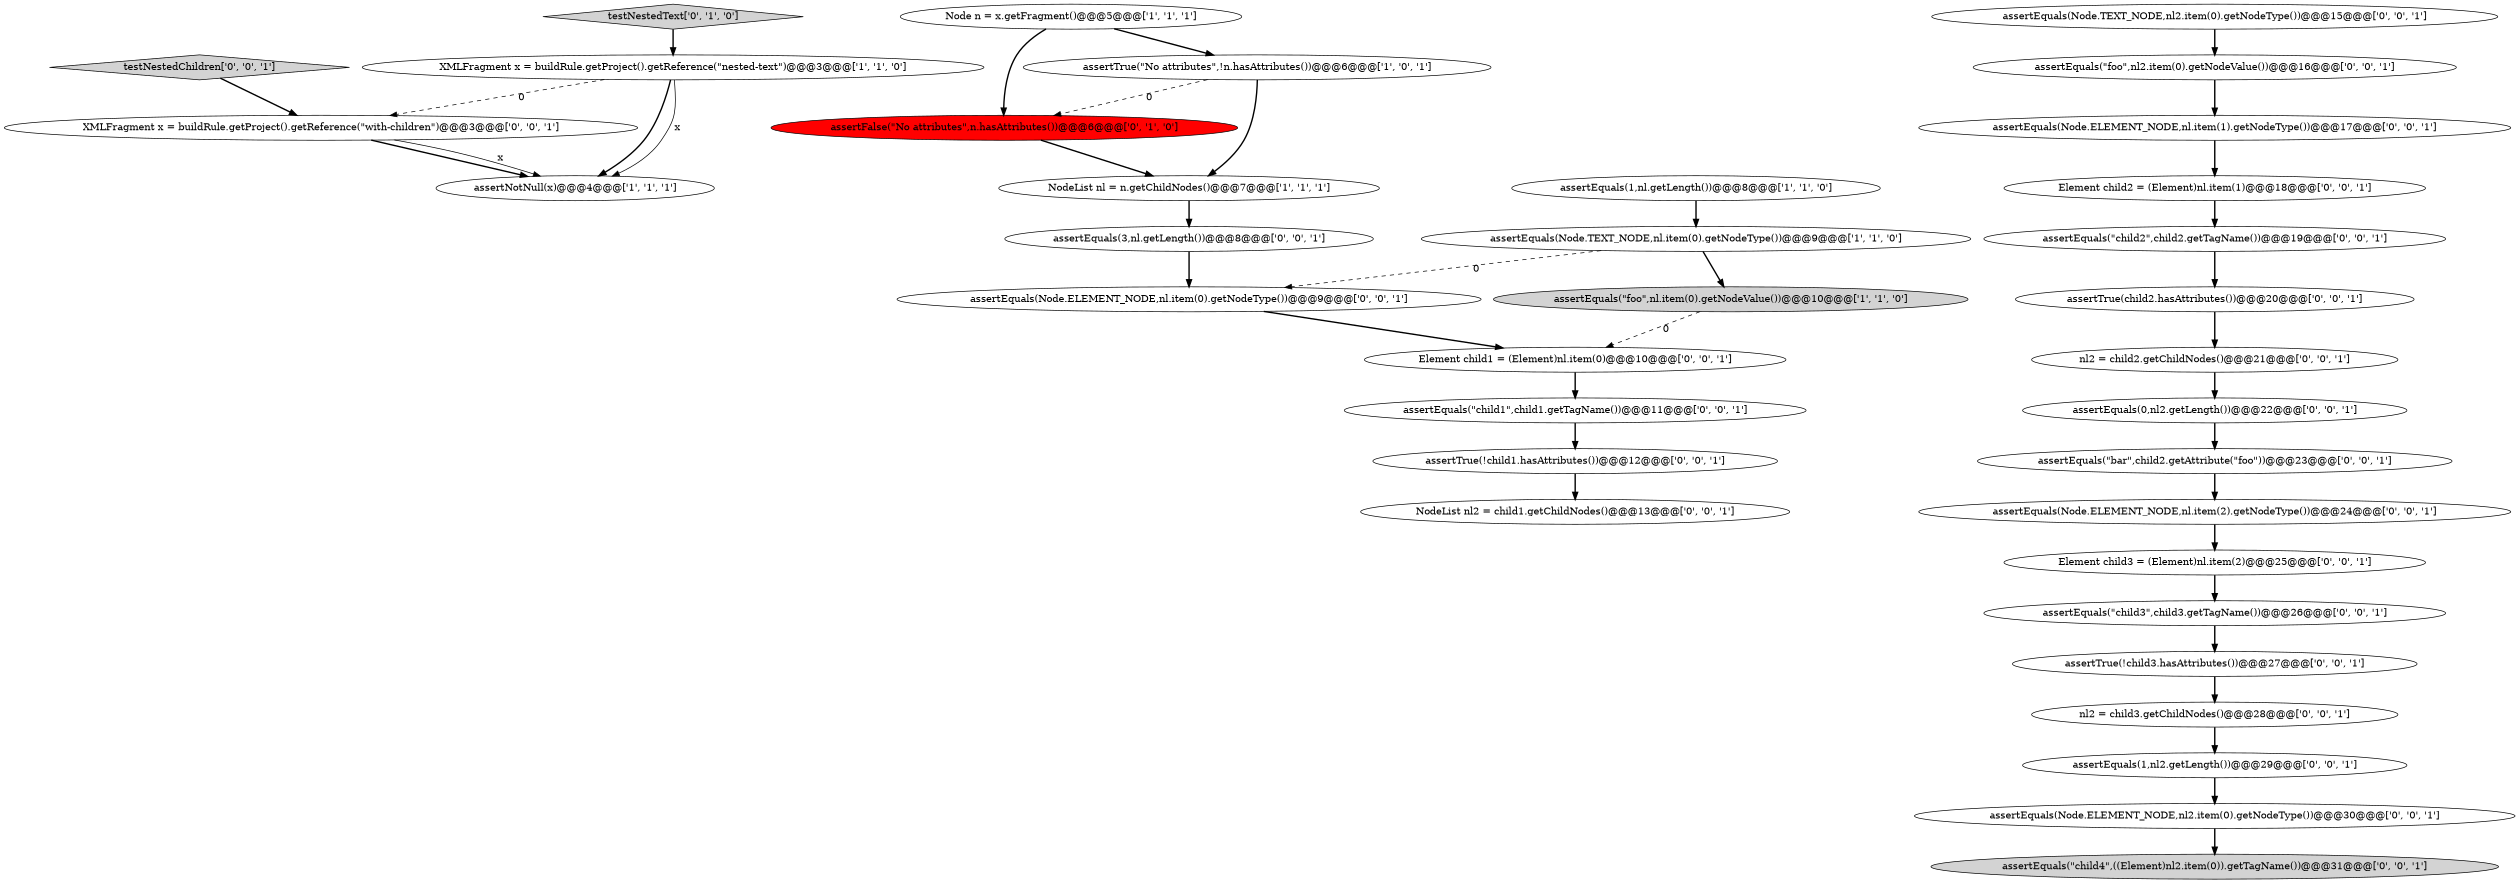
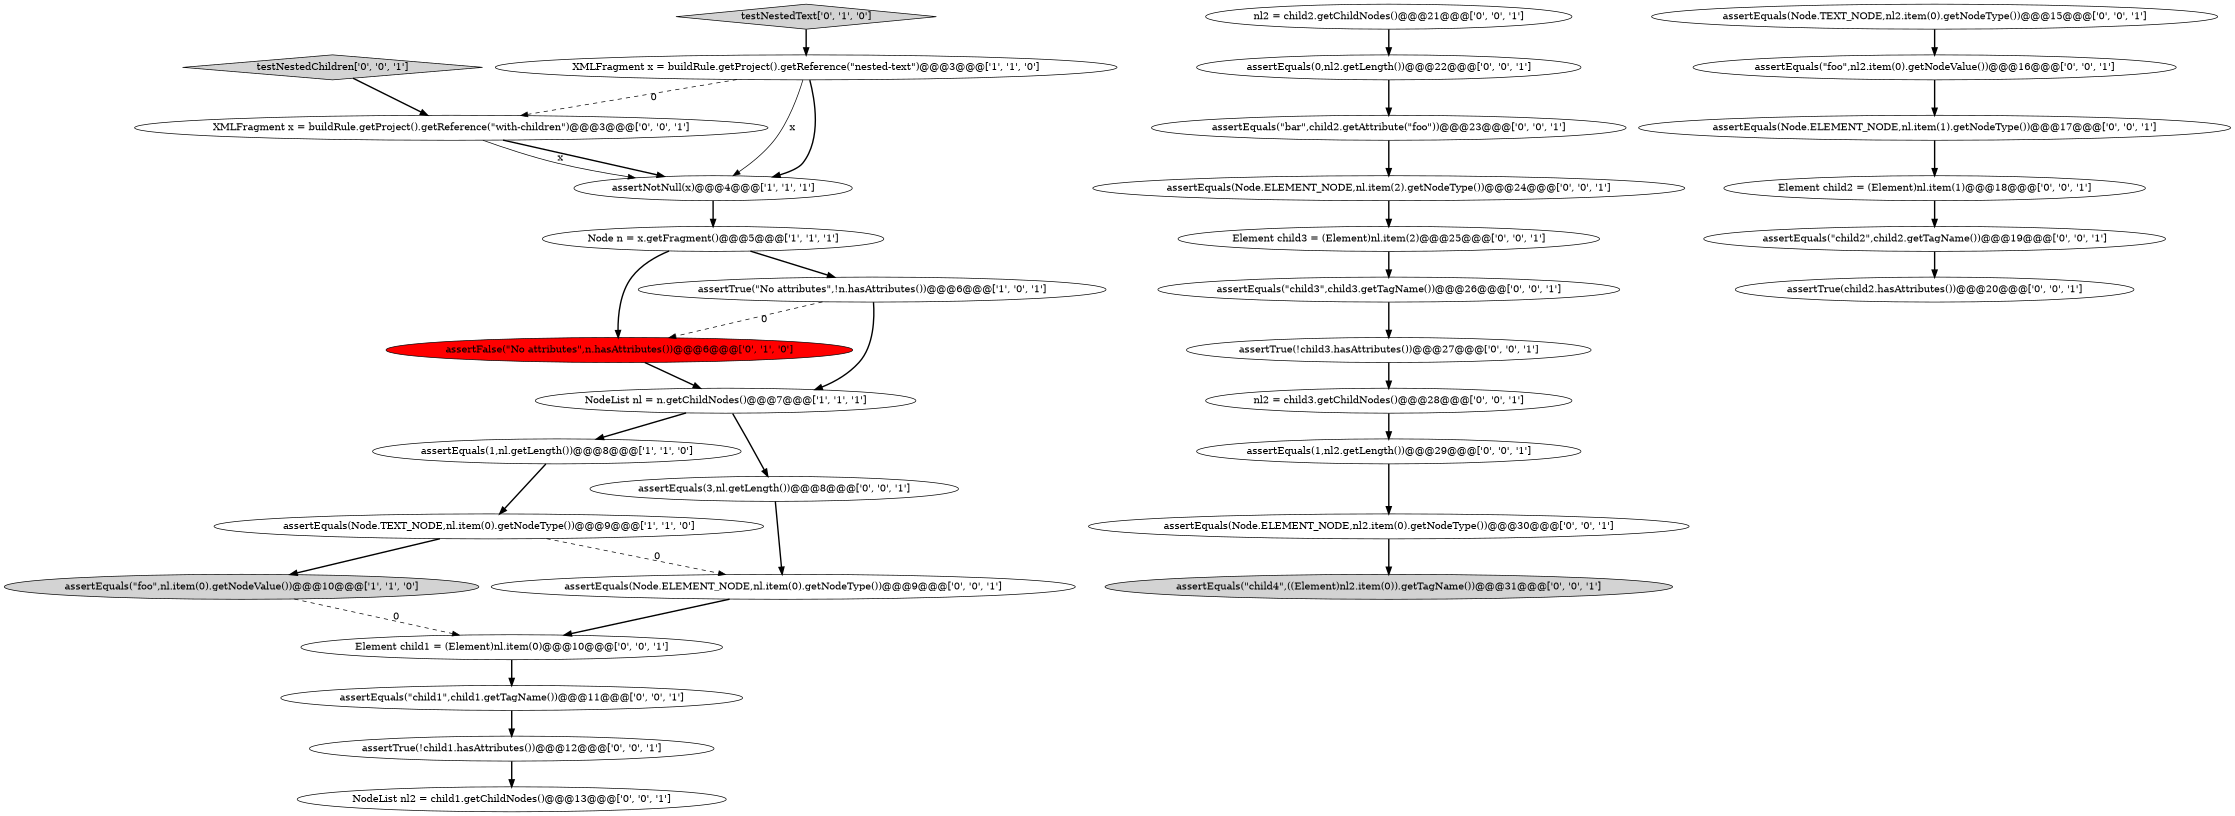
none -> (713, 210)
(2215, 326) -> none
none -> (645, 425)
